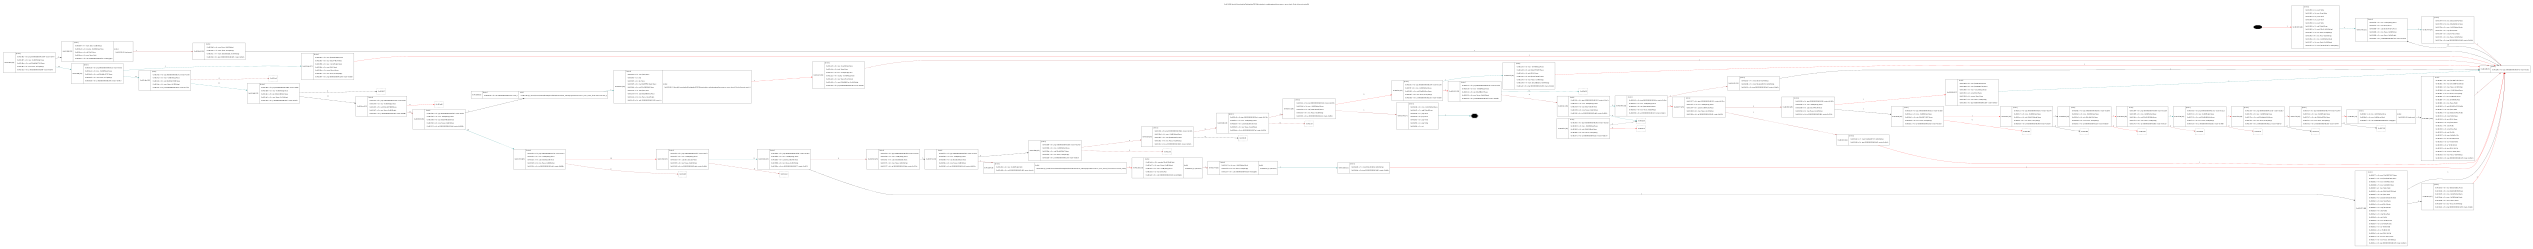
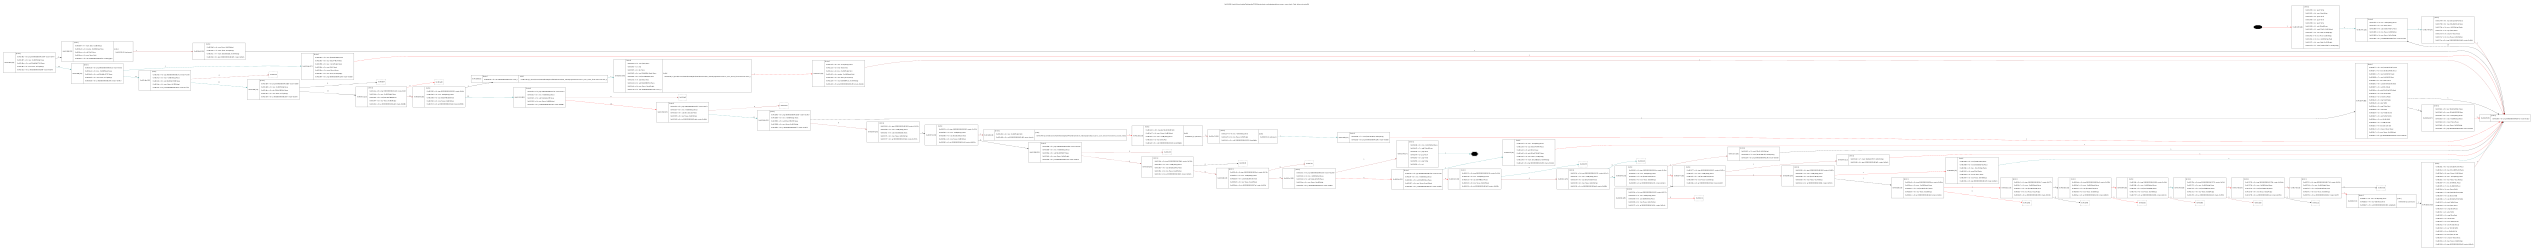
(1623, 123) -> (1670, 187)
